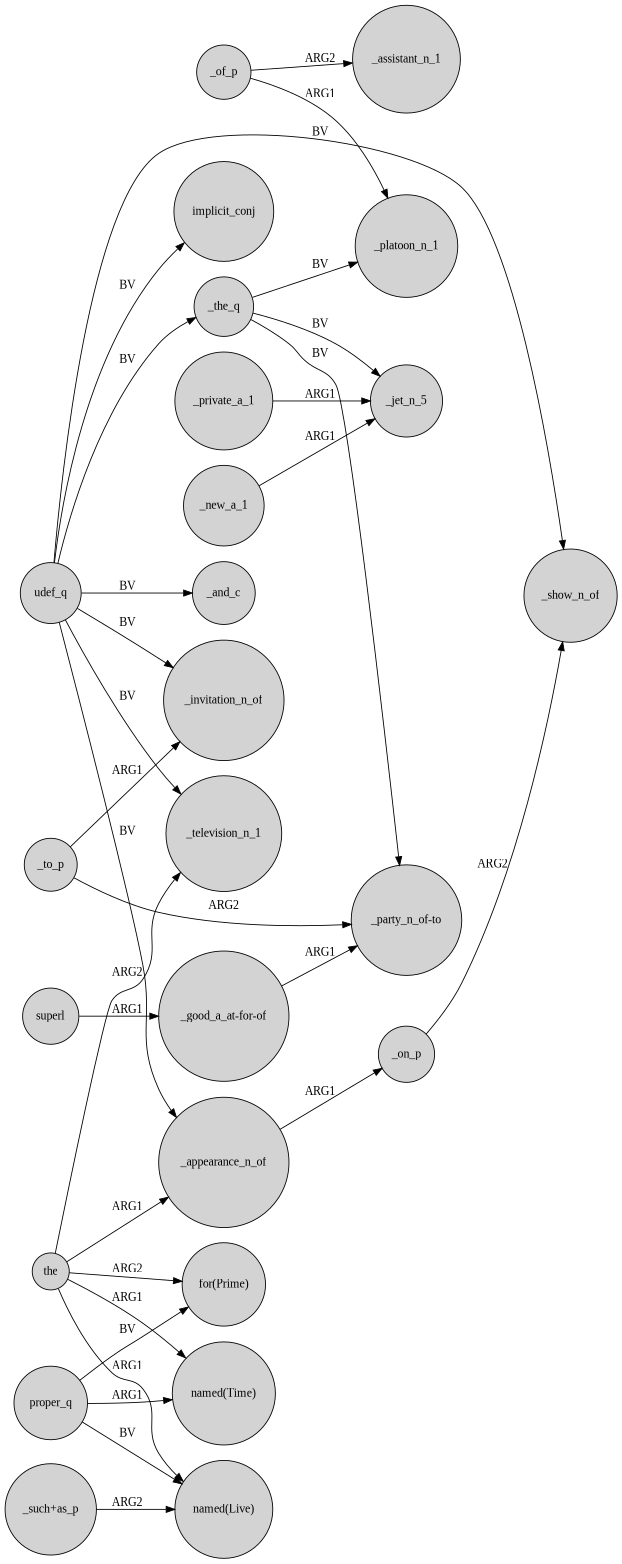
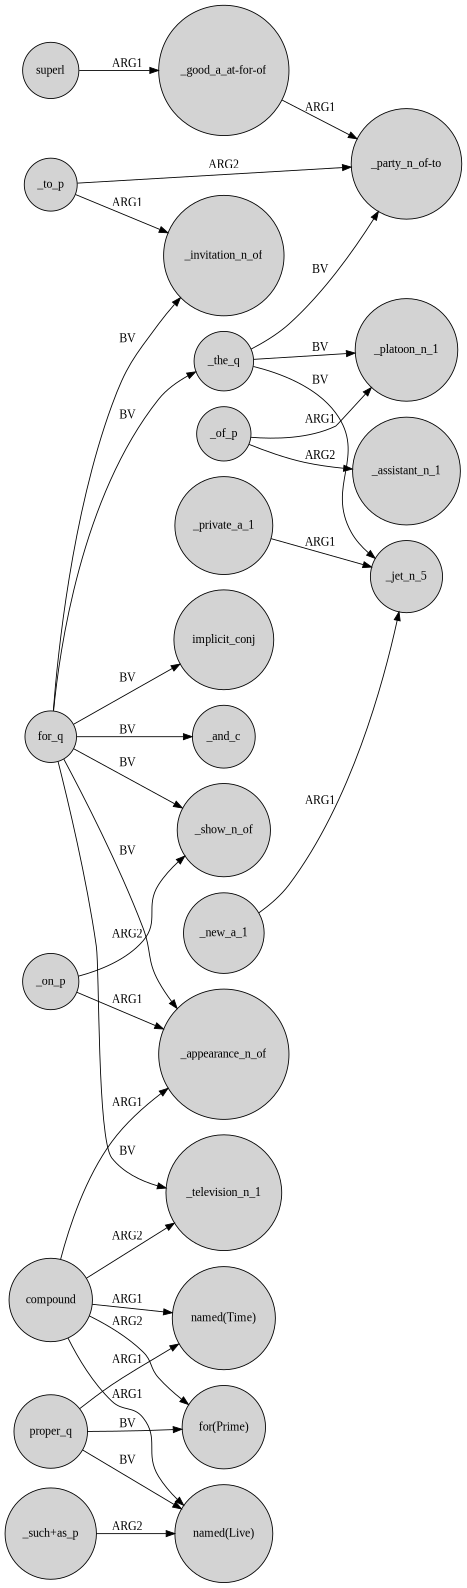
(51, 593) -> (51, 737)
(327, 1101) -> (116, 1009)
(51, 1271) -> (51, 1300)
